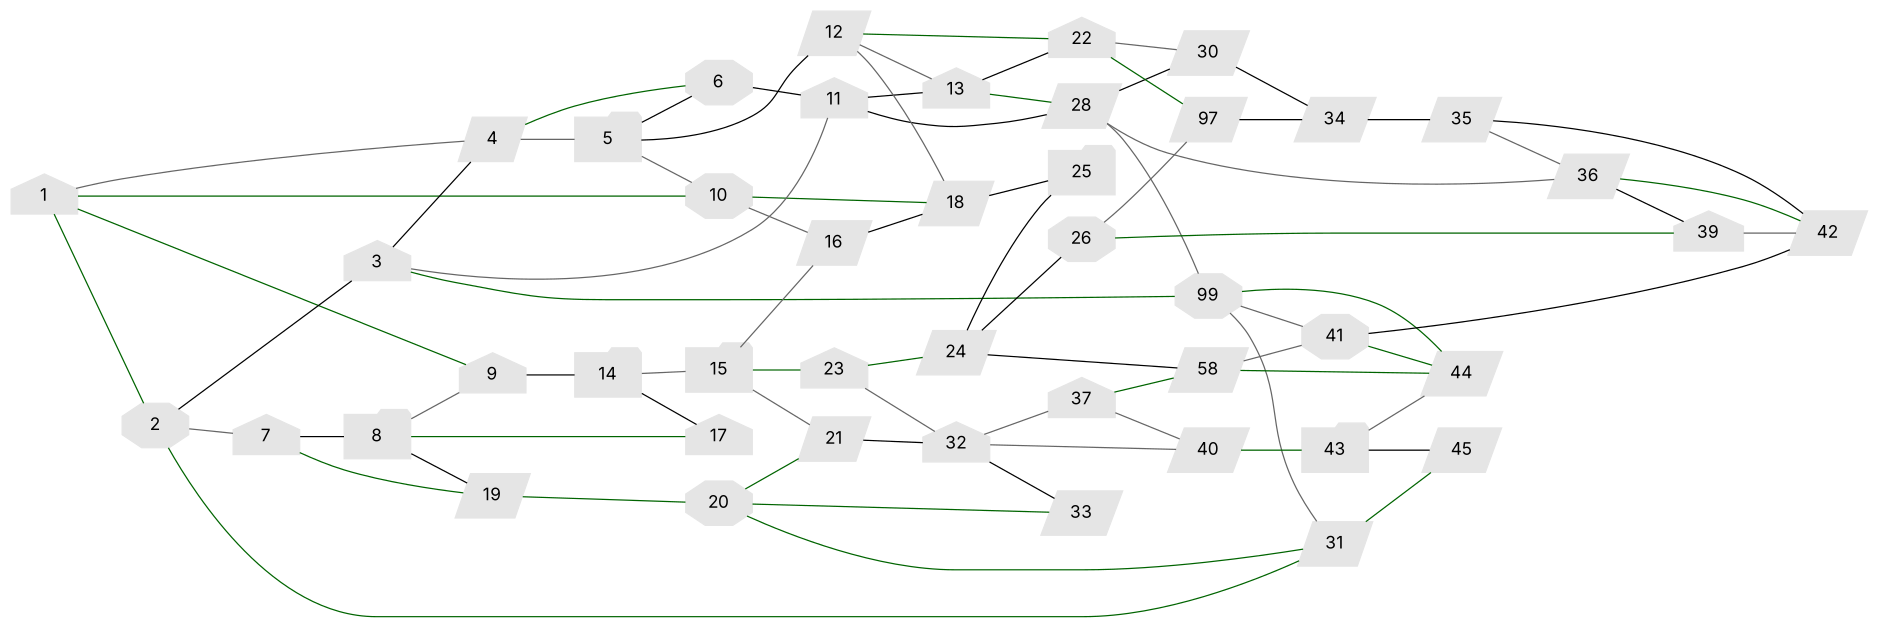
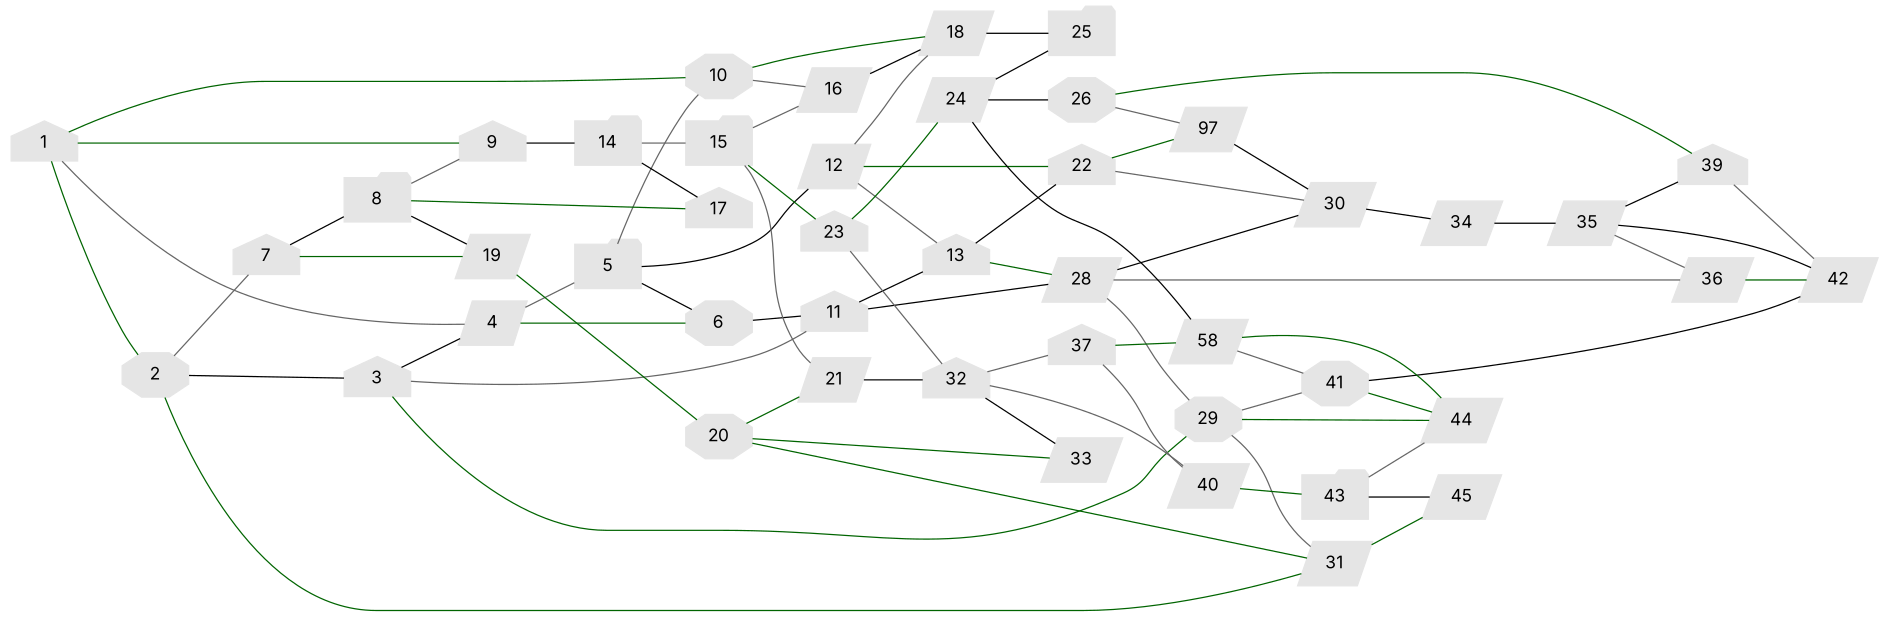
(1271, 120) -> (1271, 167)
(1650, 205) -> (1652, 194)
(1208, 296) -> (1208, 419)
